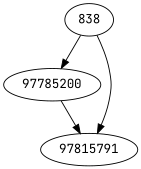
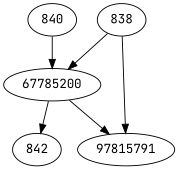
none -> (52, 20)
(52, 85) -> (52, 85)
none -> (37, 150)
